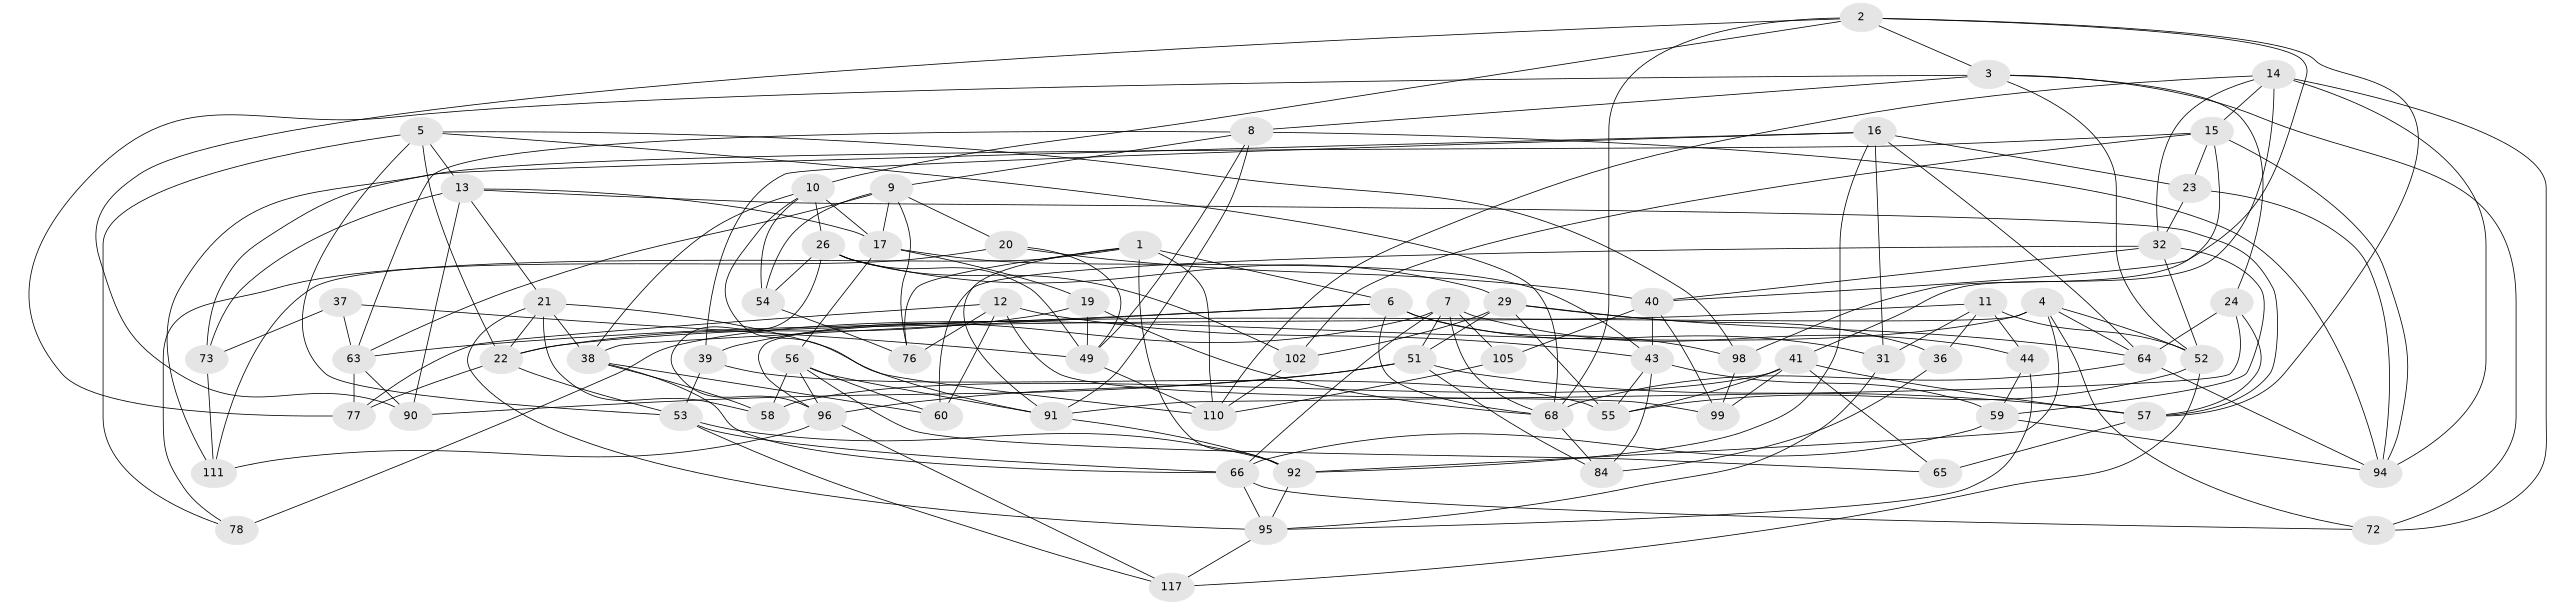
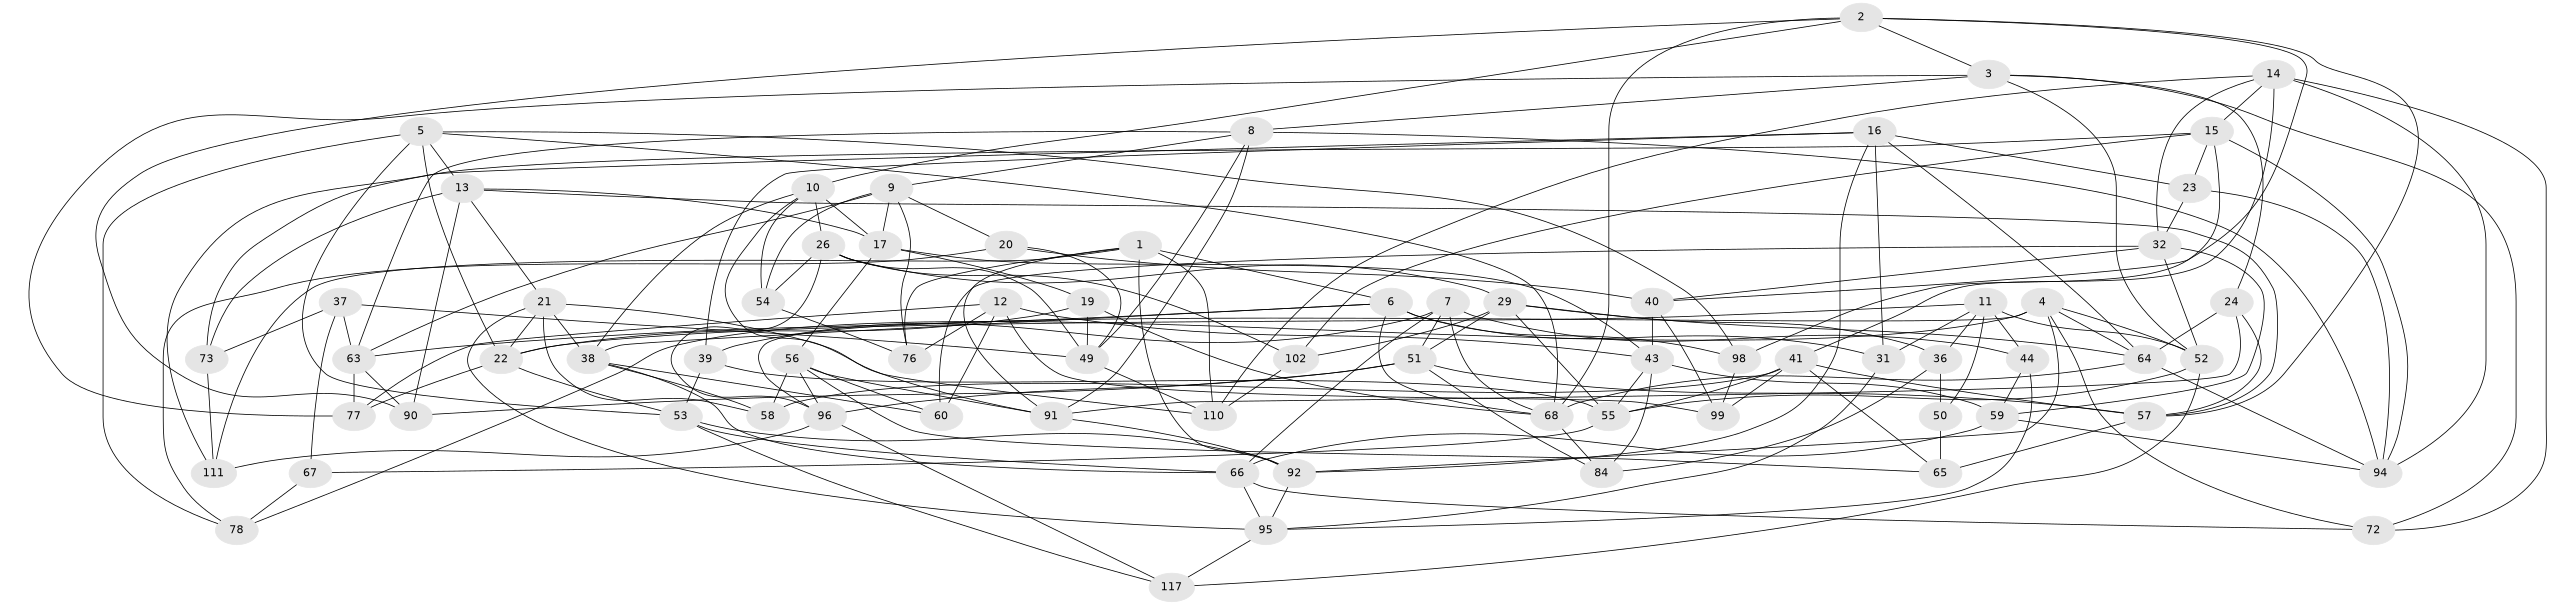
(1504, 359) -> none
none -> (1941, 416)
none -> (310, 473)
